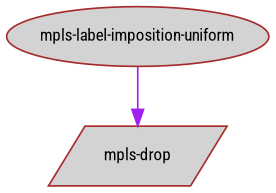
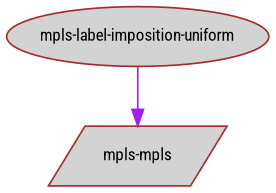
(138, 156) -> (138, 156)
